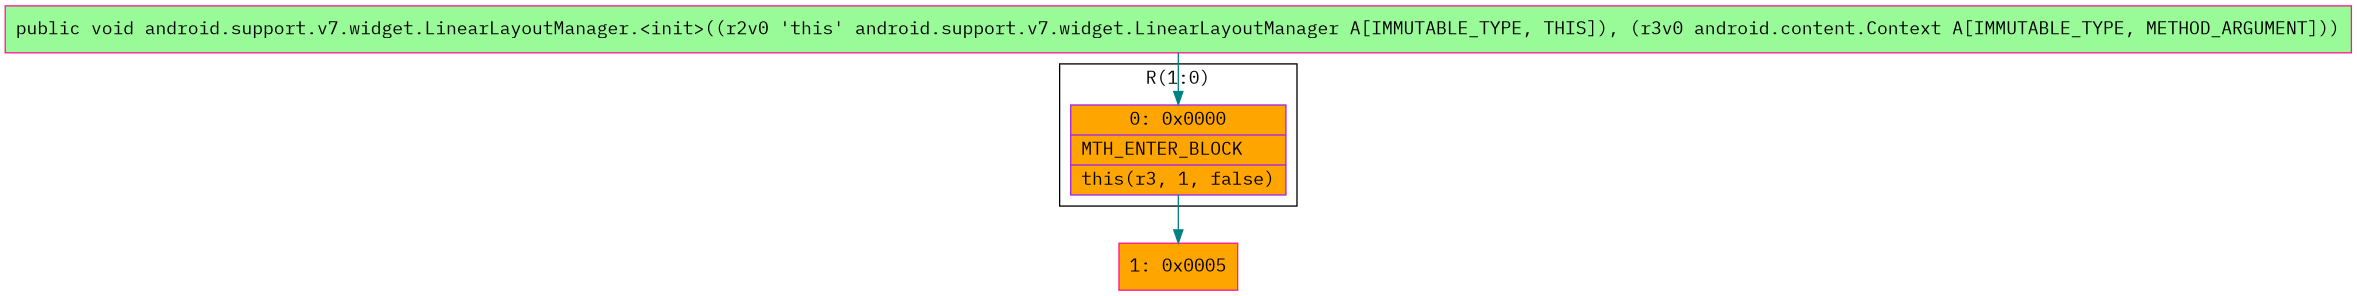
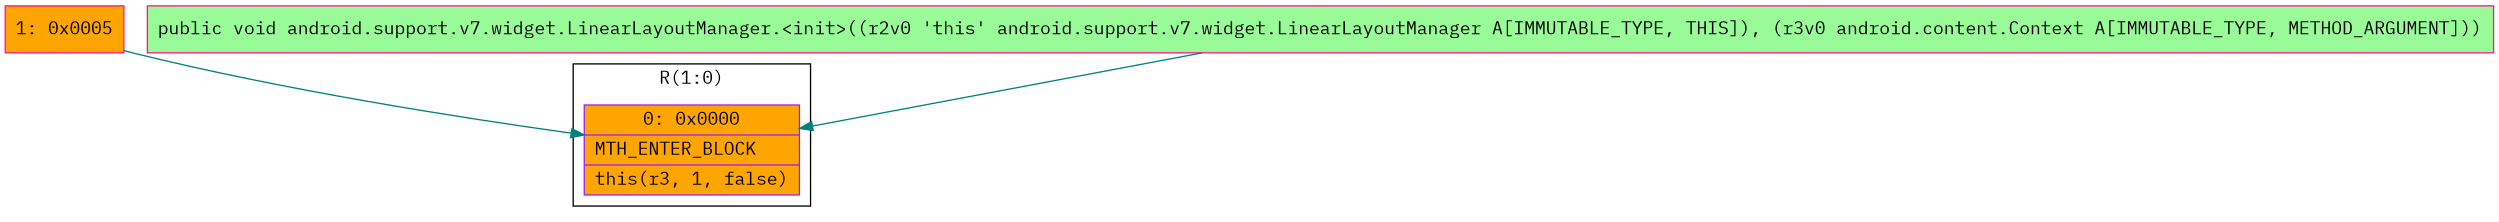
(1178, 214) -> (346, 98)
